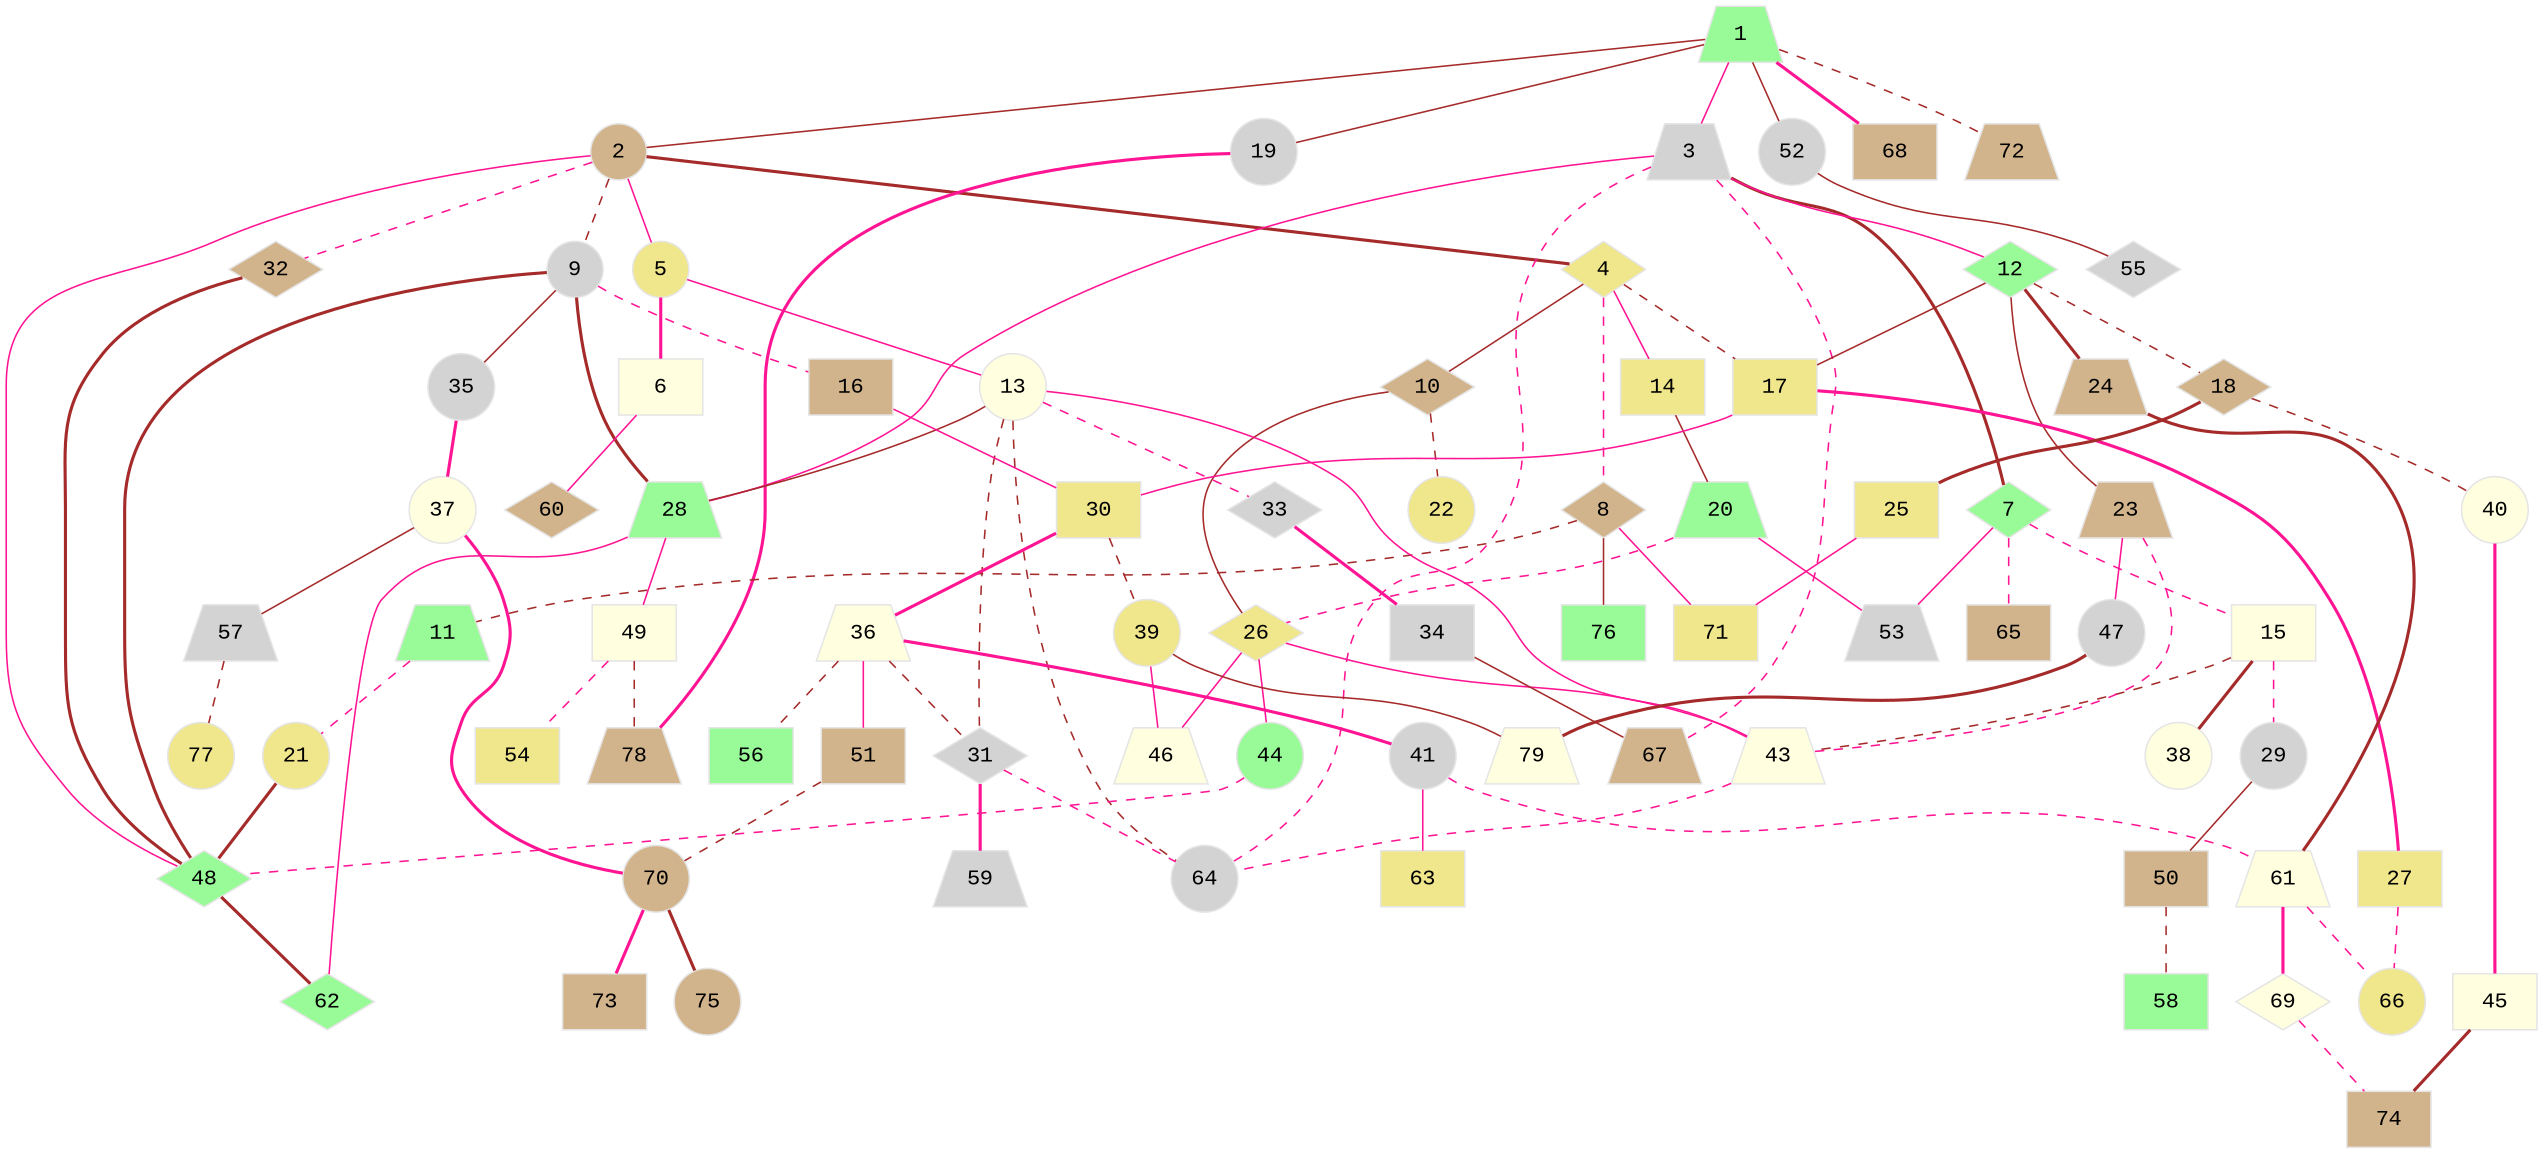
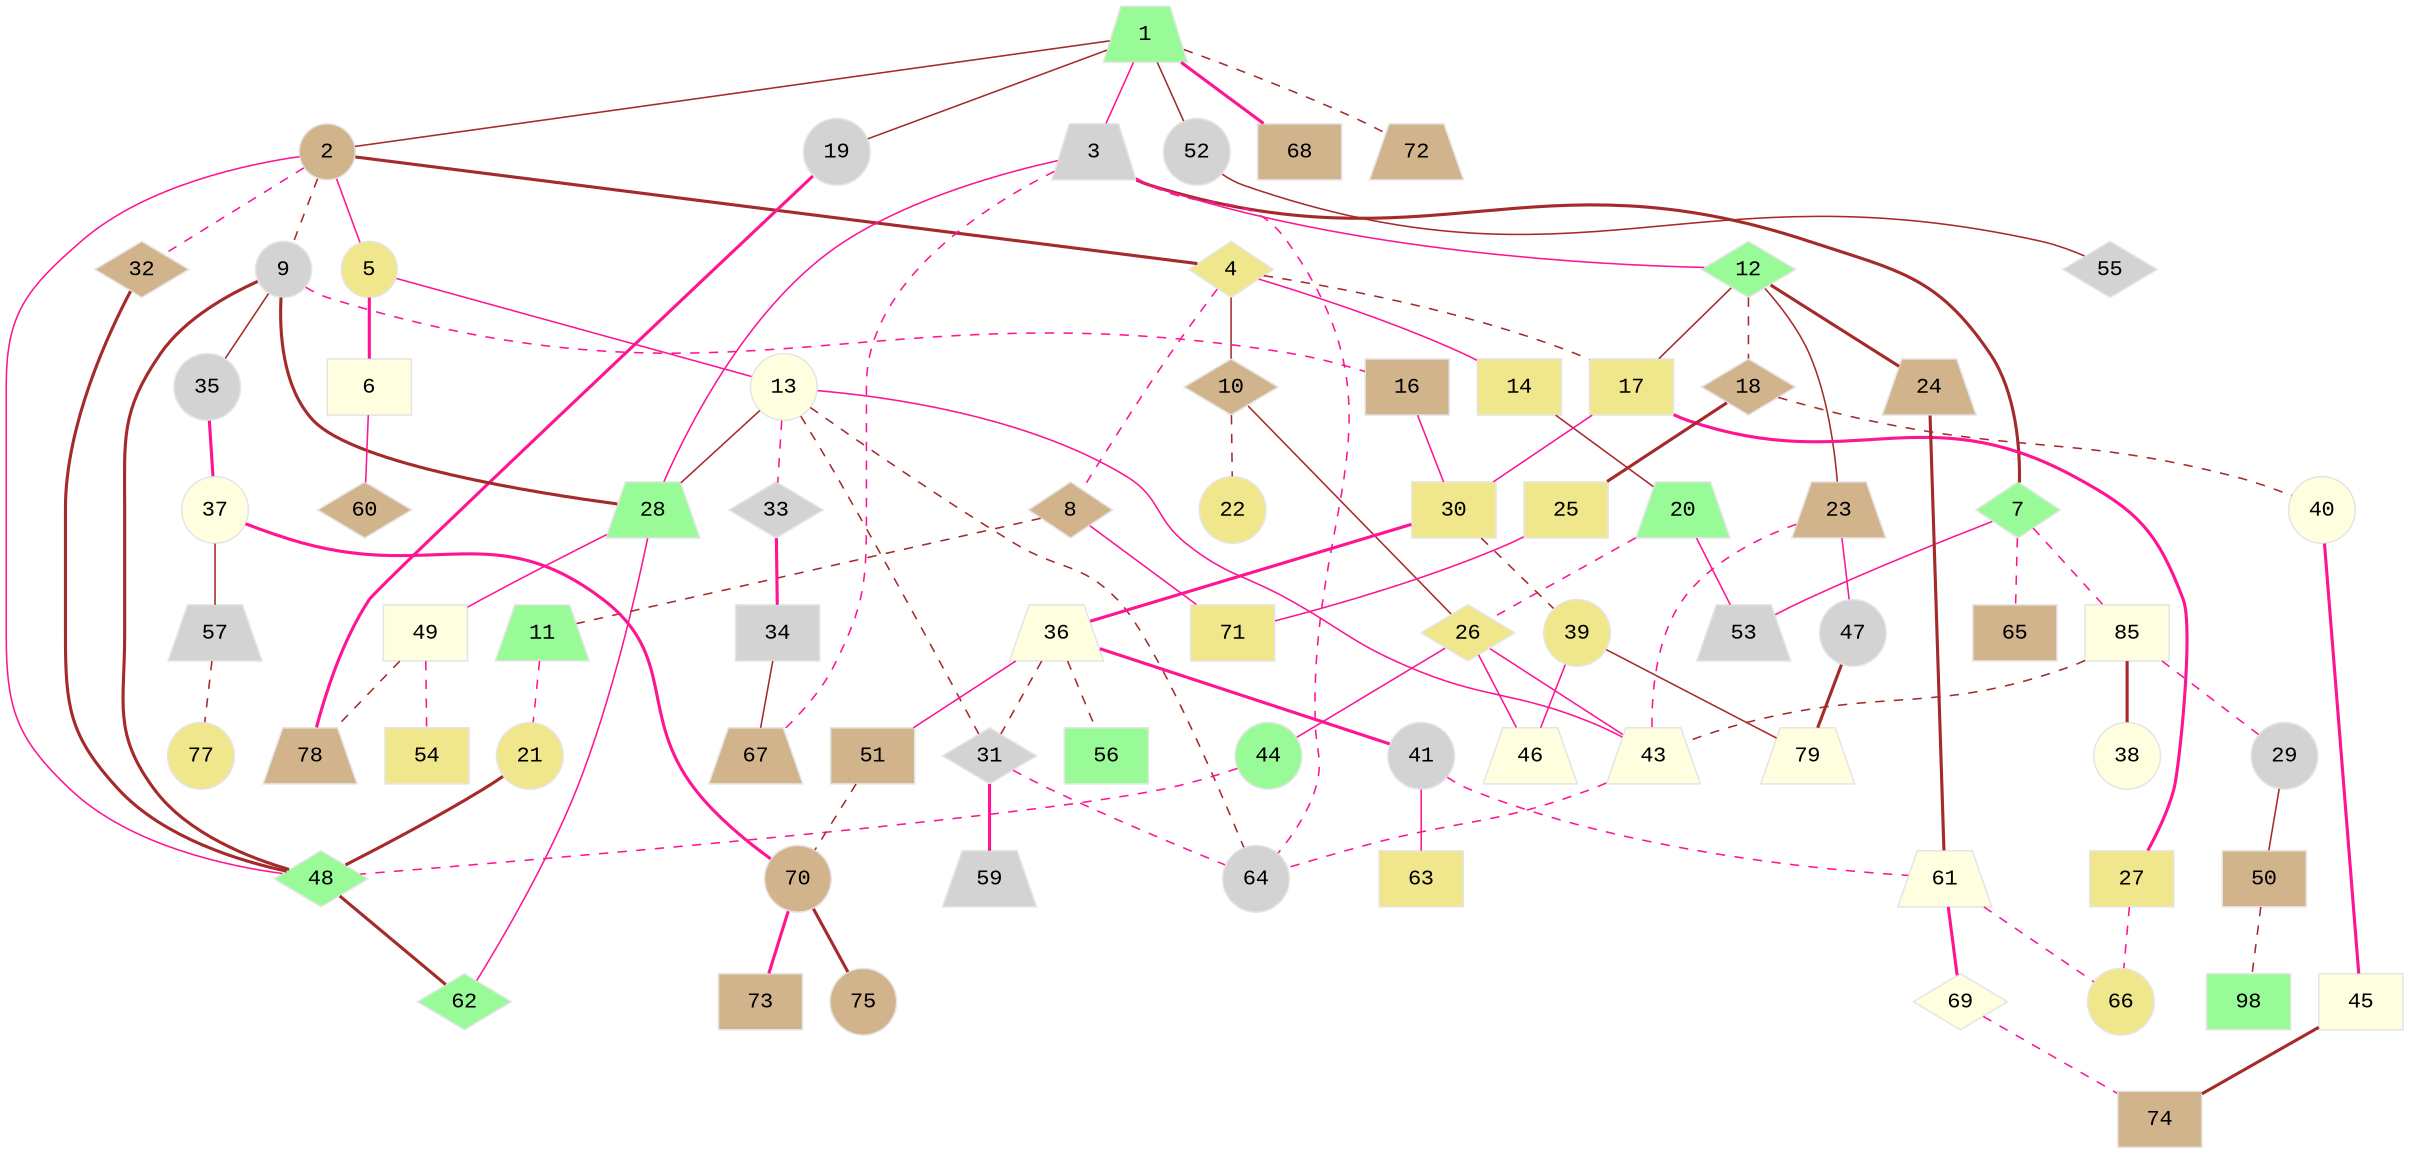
(1604, 633) -> none
(2274, 633) -> (2127, 633)
(2166, 1002) -> (2249, 1002)
